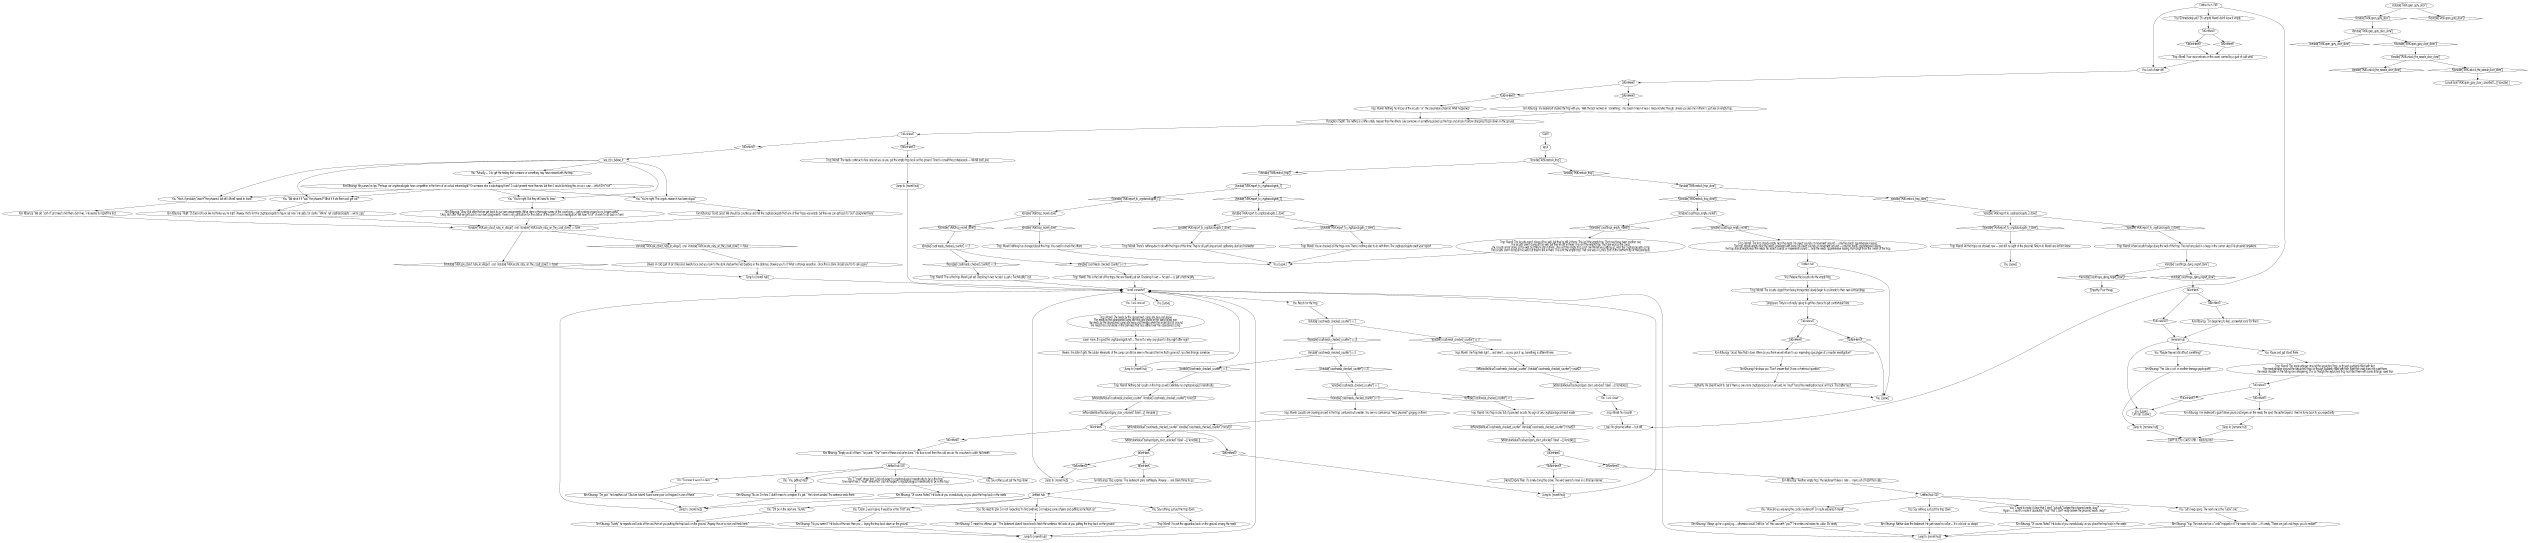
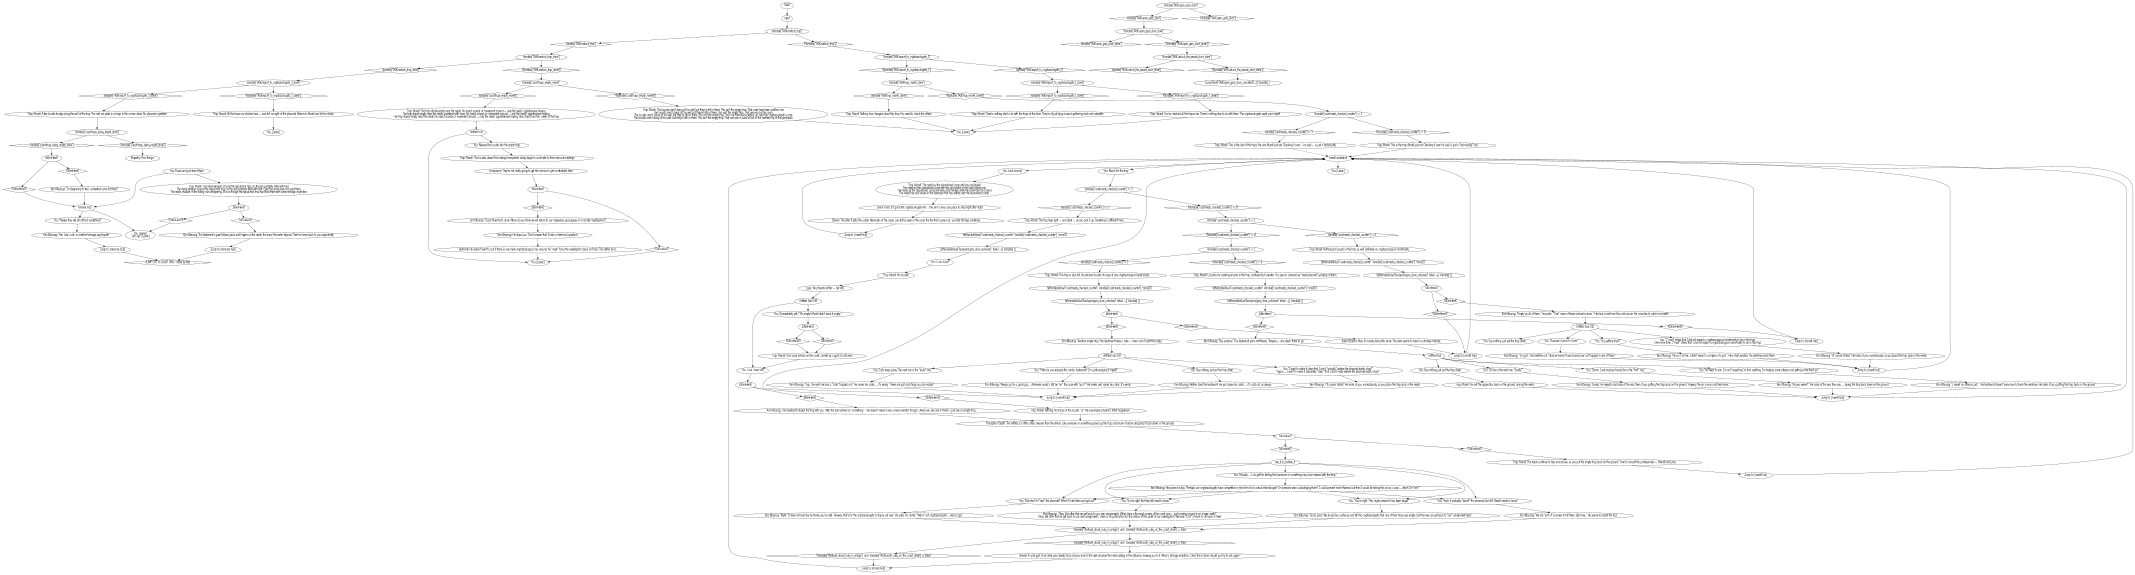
(2111, 310) -> (817, 294)
(2225, 346) -> (135, 193)
